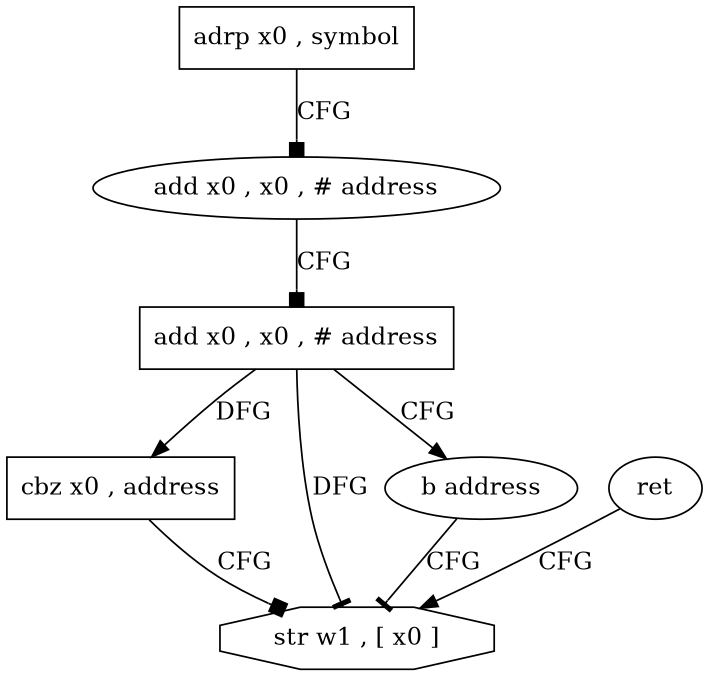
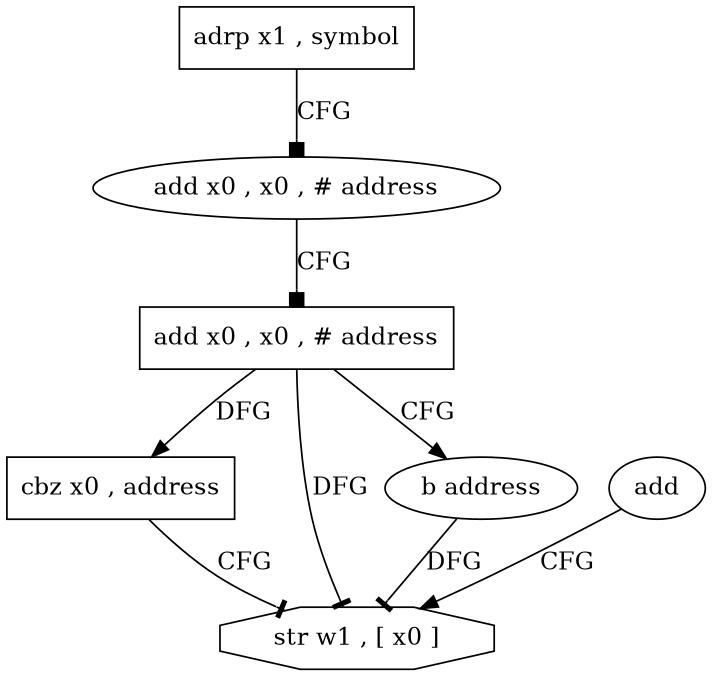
(297, 38) -> (297, 38)
(656, 488) -> (657, 488)
(454, 563) -> (455, 563)
(205, 568) -> (208, 570)
